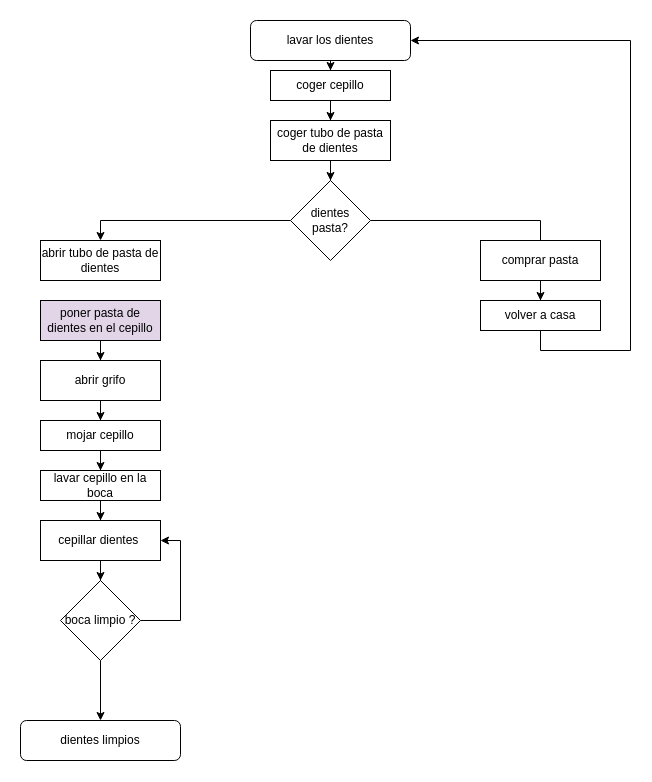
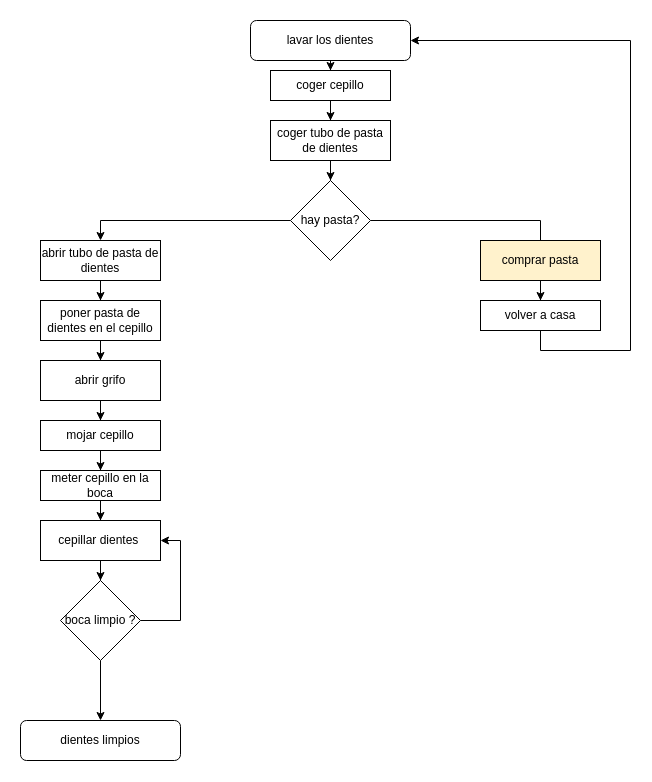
(331, 221) -> (331, 221)
(541, 261) -> (541, 261)
none -> (101, 295)
(101, 321) -> (101, 321)
(101, 486) -> (101, 486)
